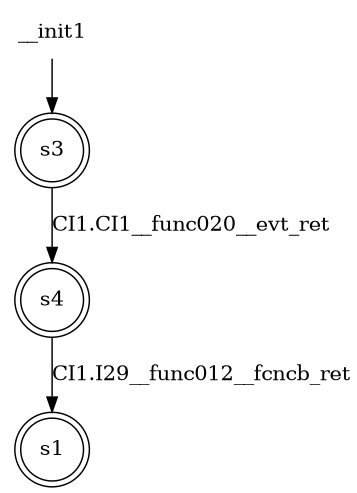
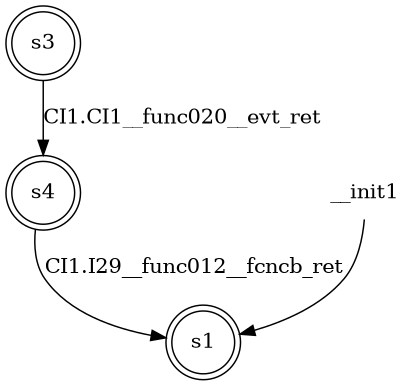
(52, 78) -> (329, 293)
